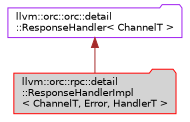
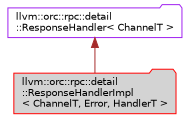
(95, 23) -> (95, 23)
